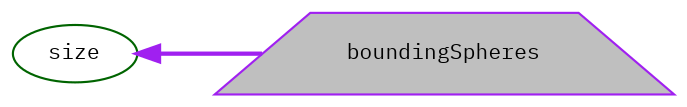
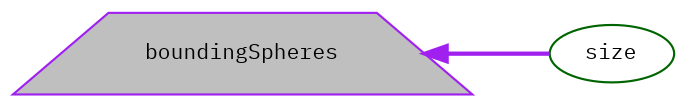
(211, 54) -> (498, 54)
